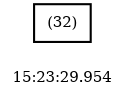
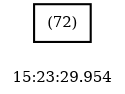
(62, 23) -> (62, 23)
